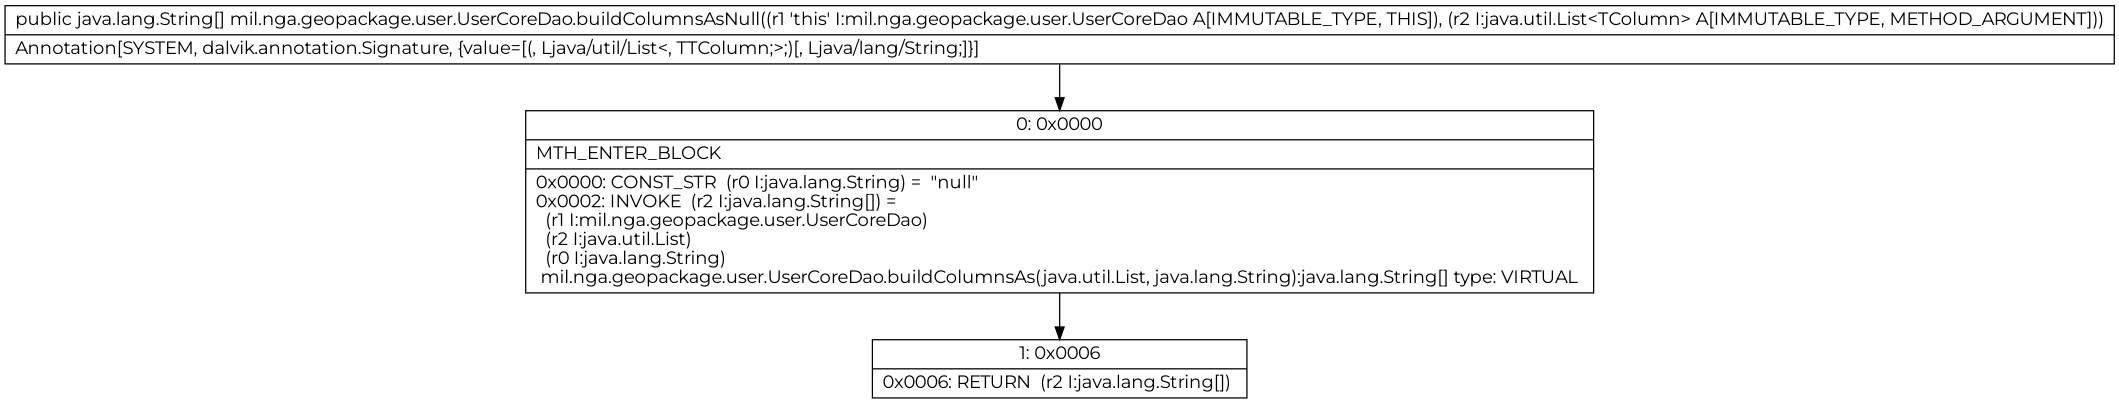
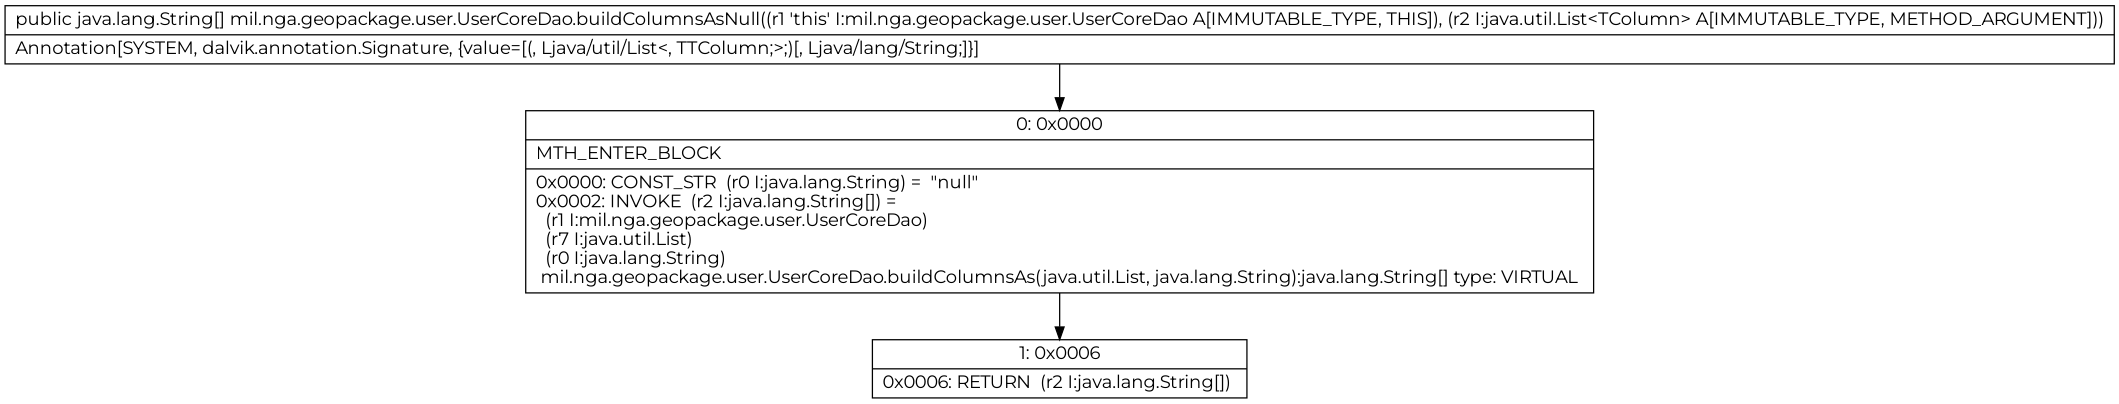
(614, 240) -> (614, 240)
